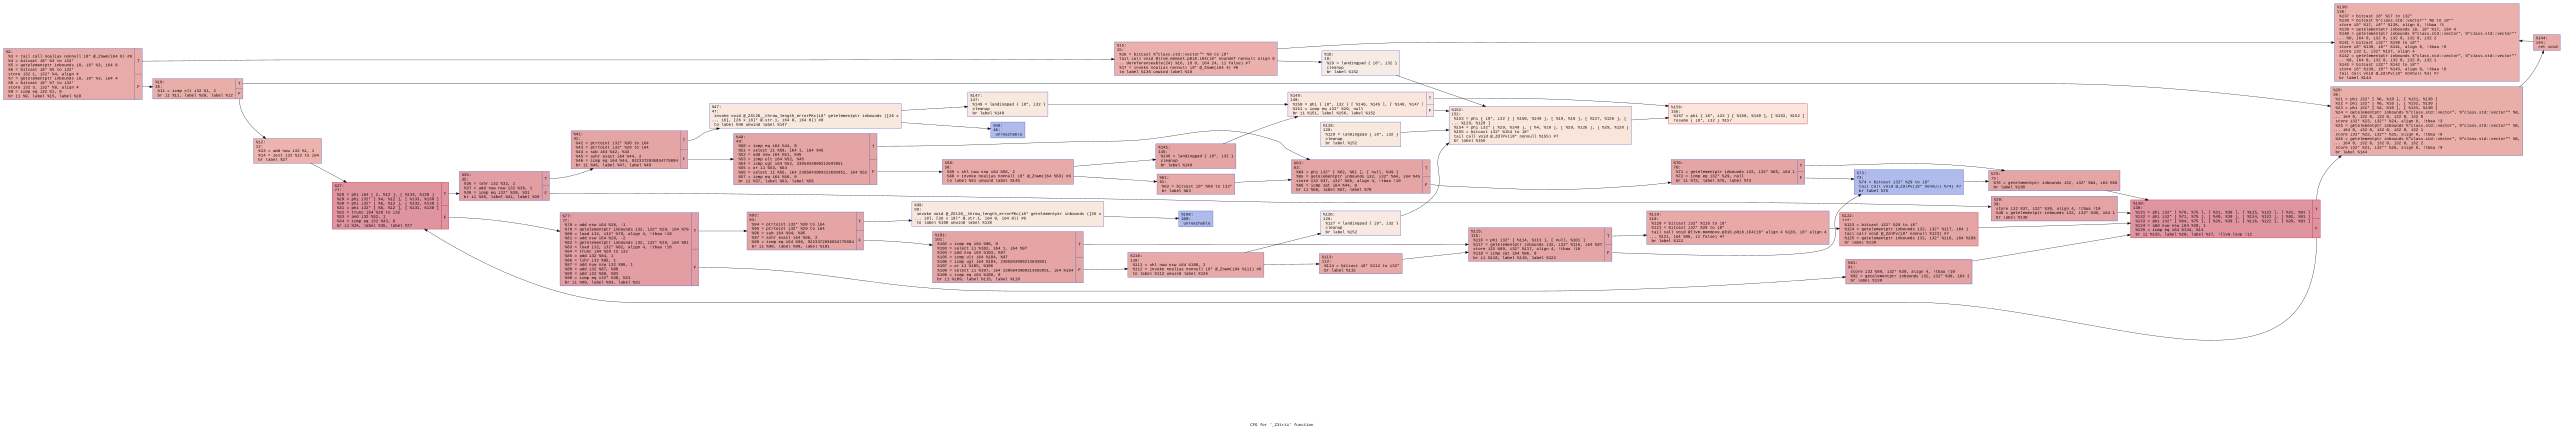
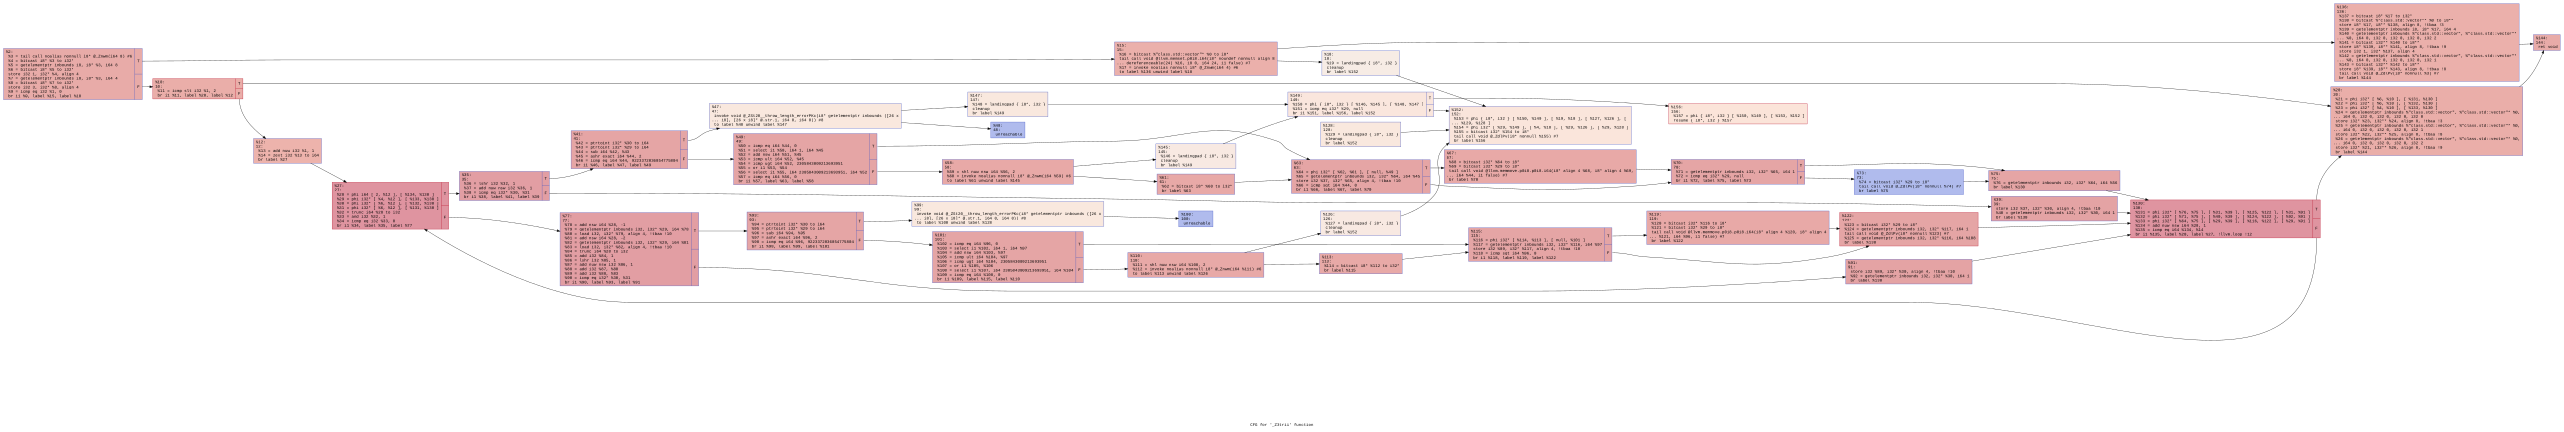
(2528, 41) -> (2525, 44)
(198, 89) -> (198, 89)
(1649, 119) -> none
(1196, 156) -> (1196, 156)
none -> (1540, 167)
(1753, 255) -> (1740, 264)
